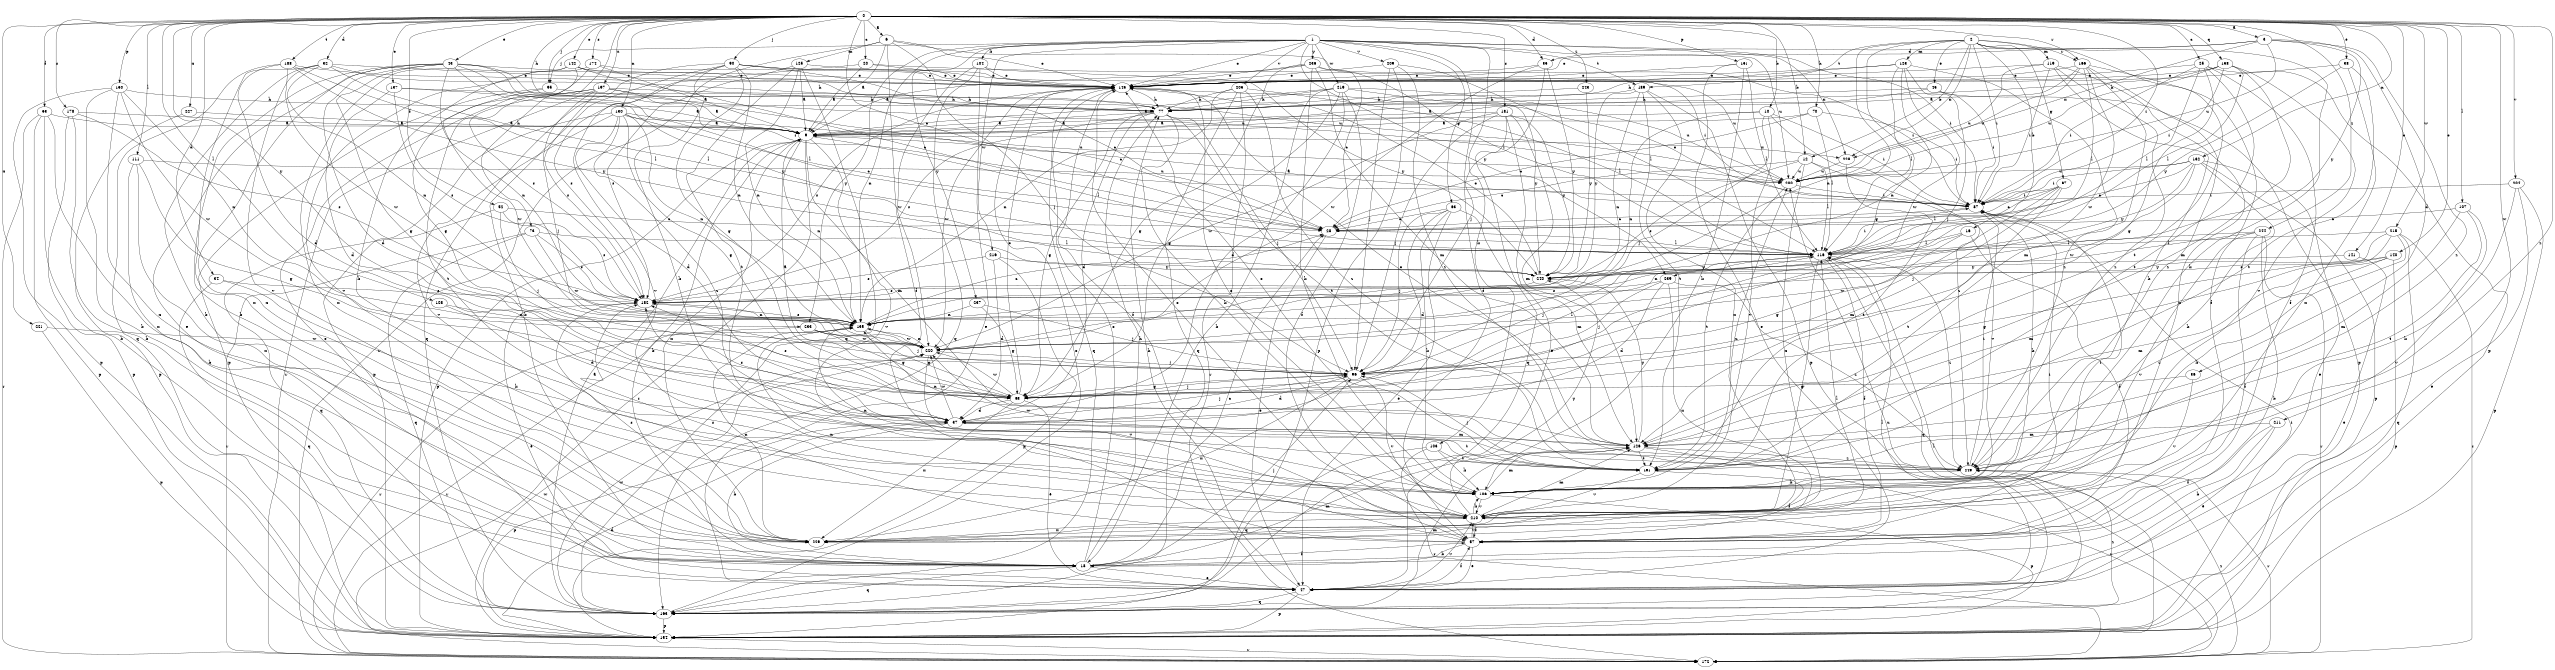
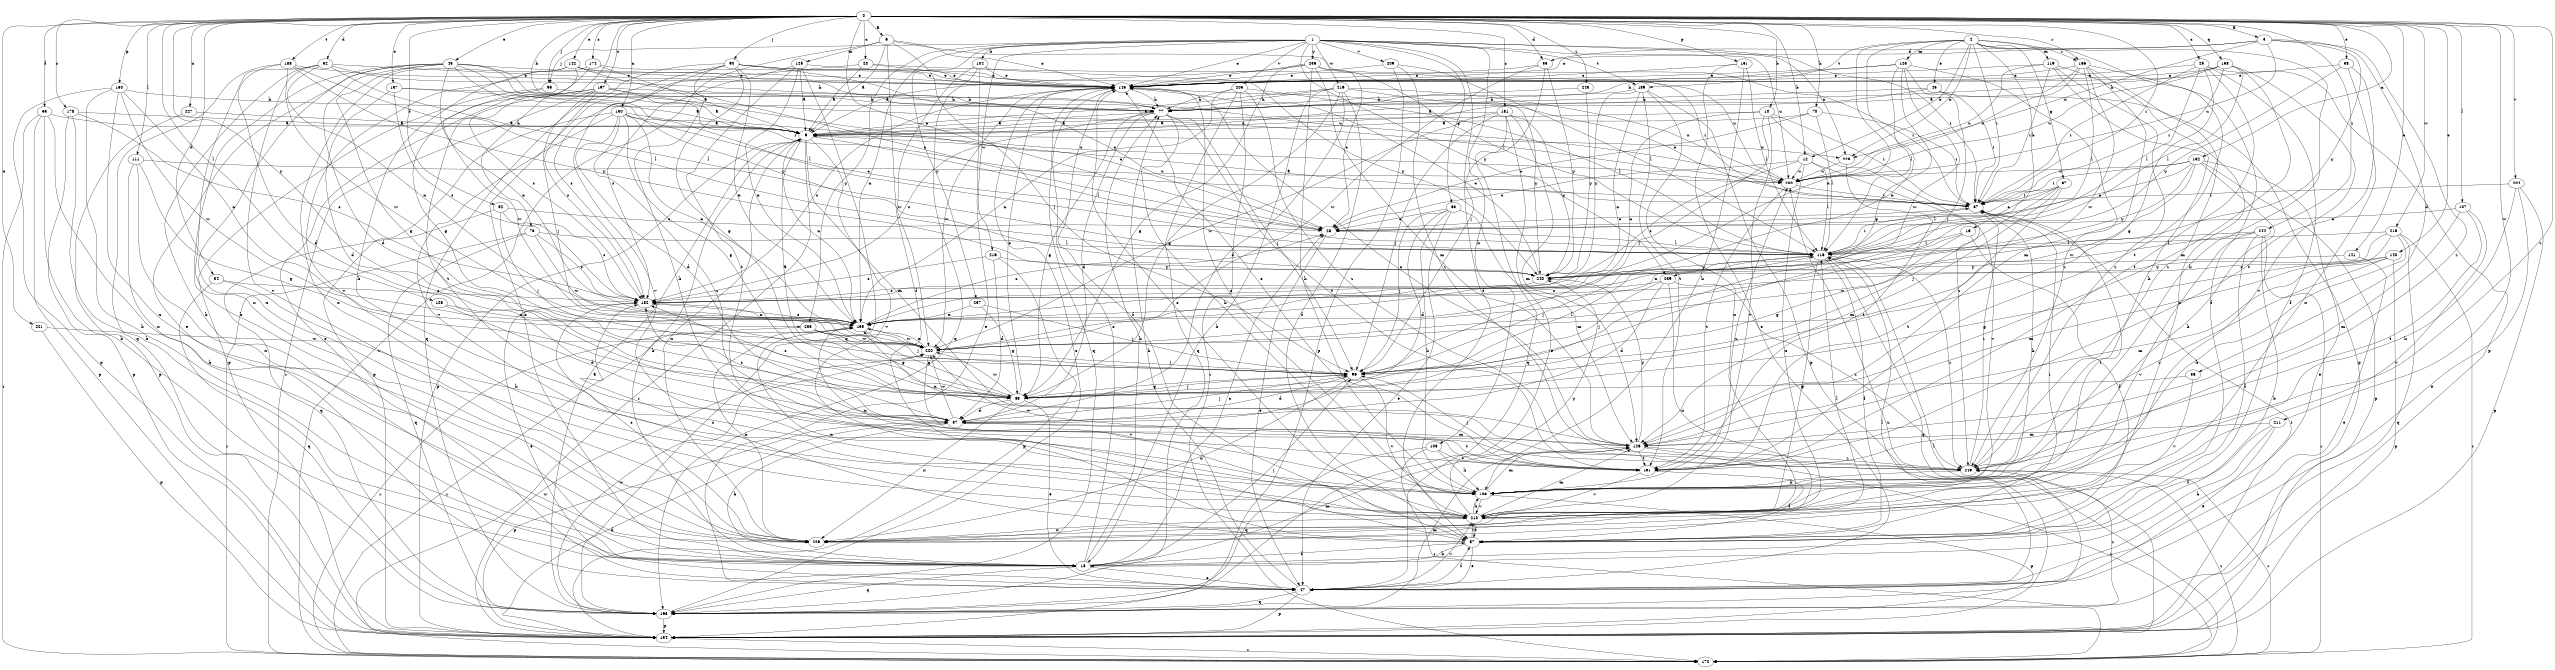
(1371, 203) -> none
